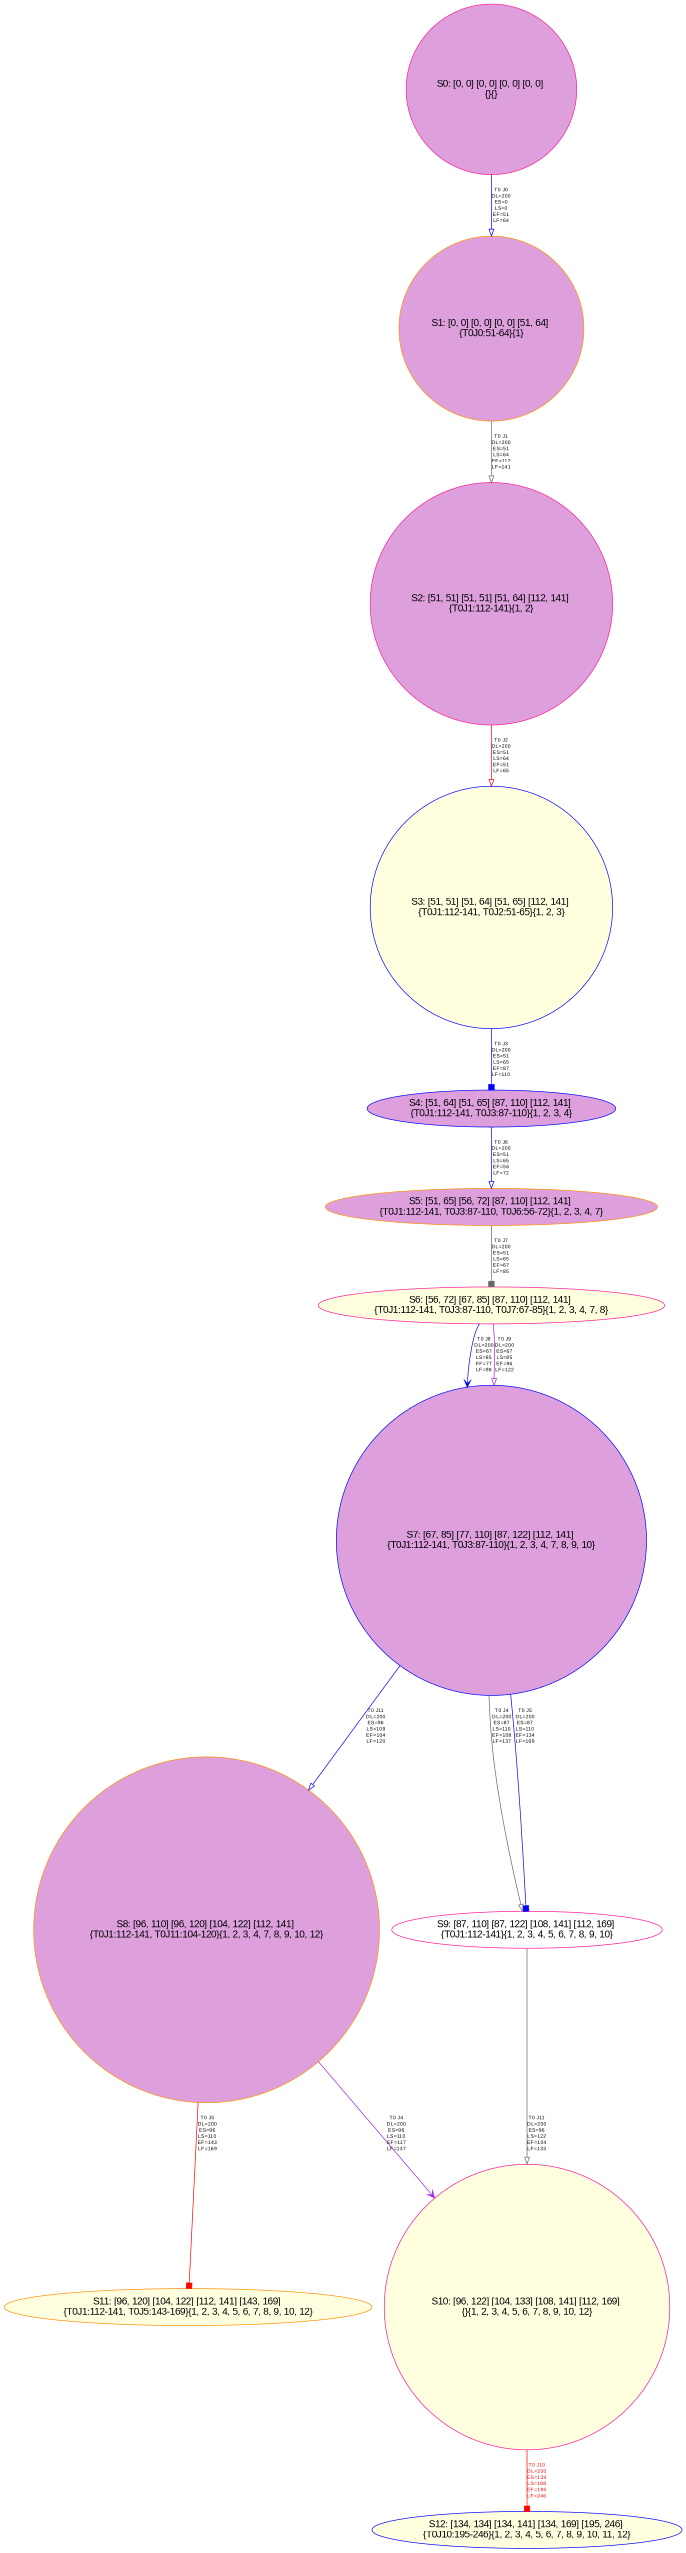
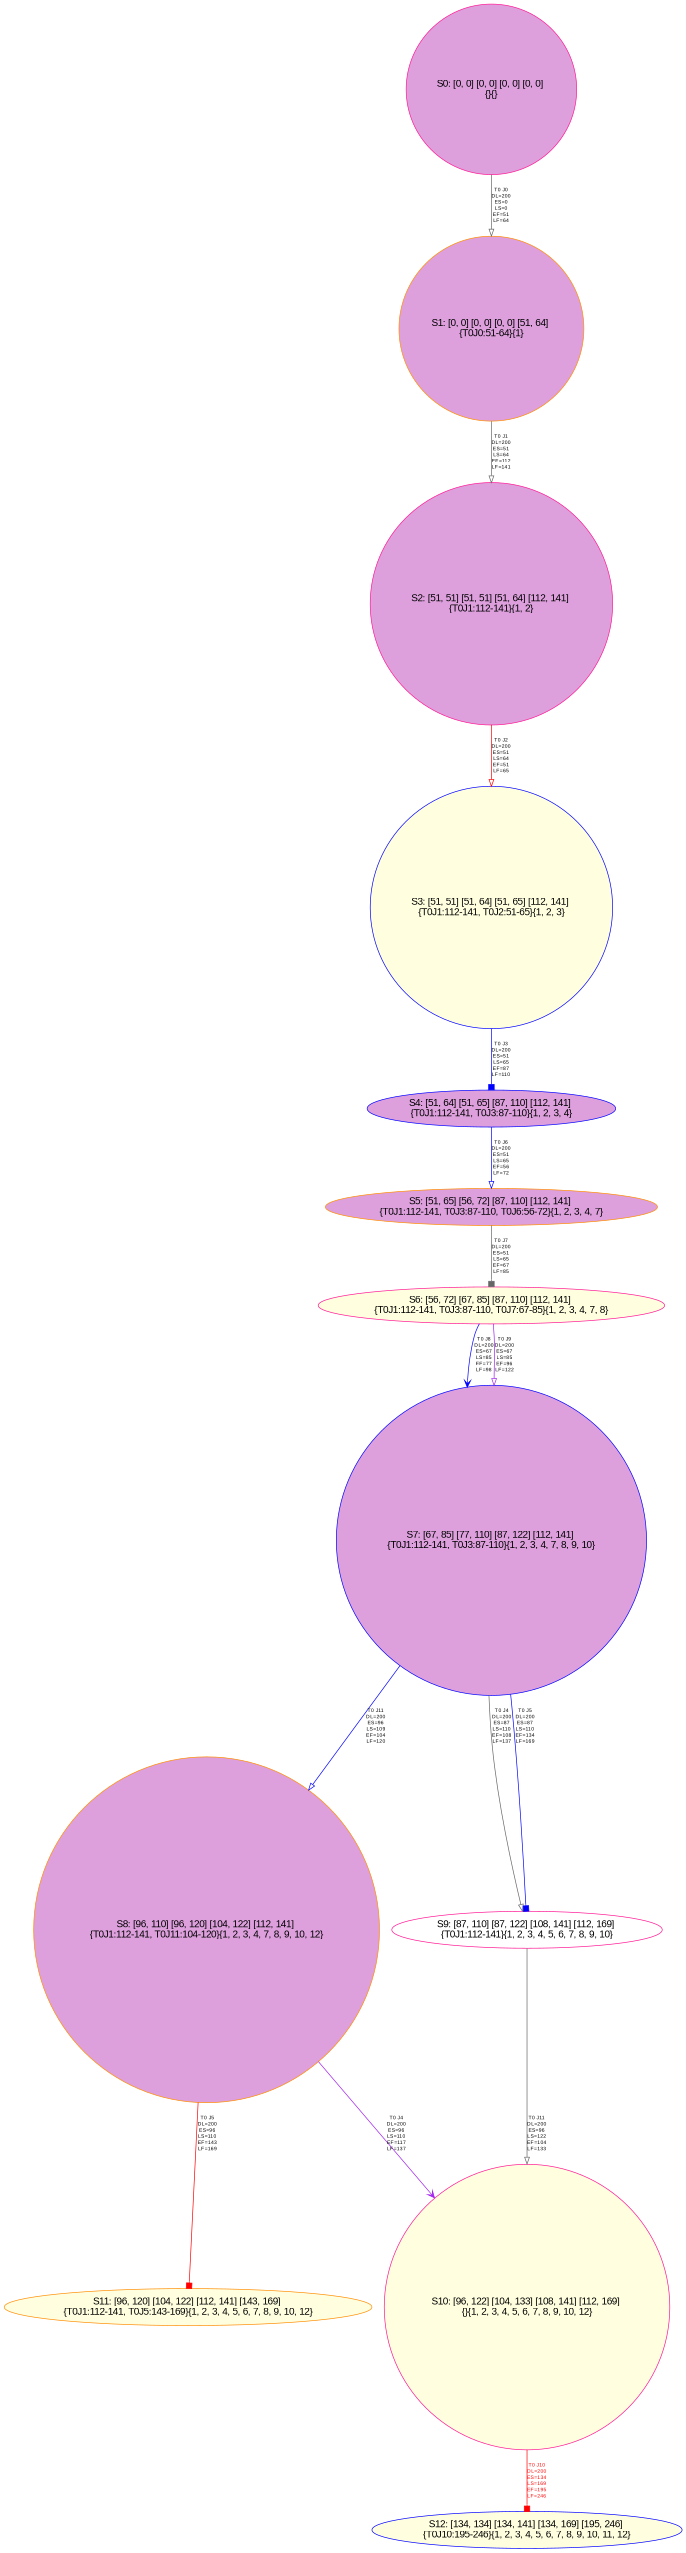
(491, 202) -> (491, 202)
